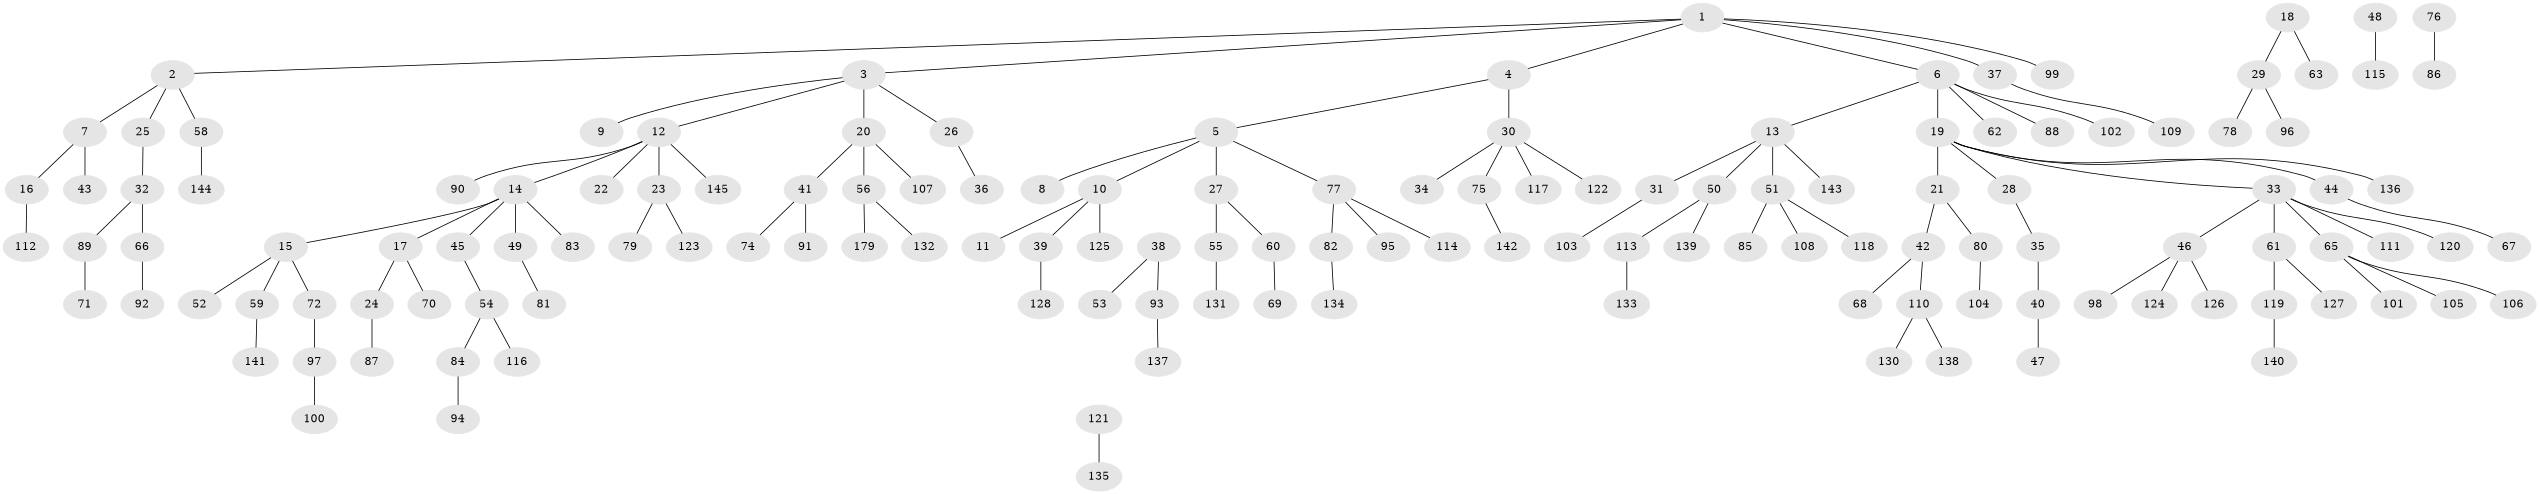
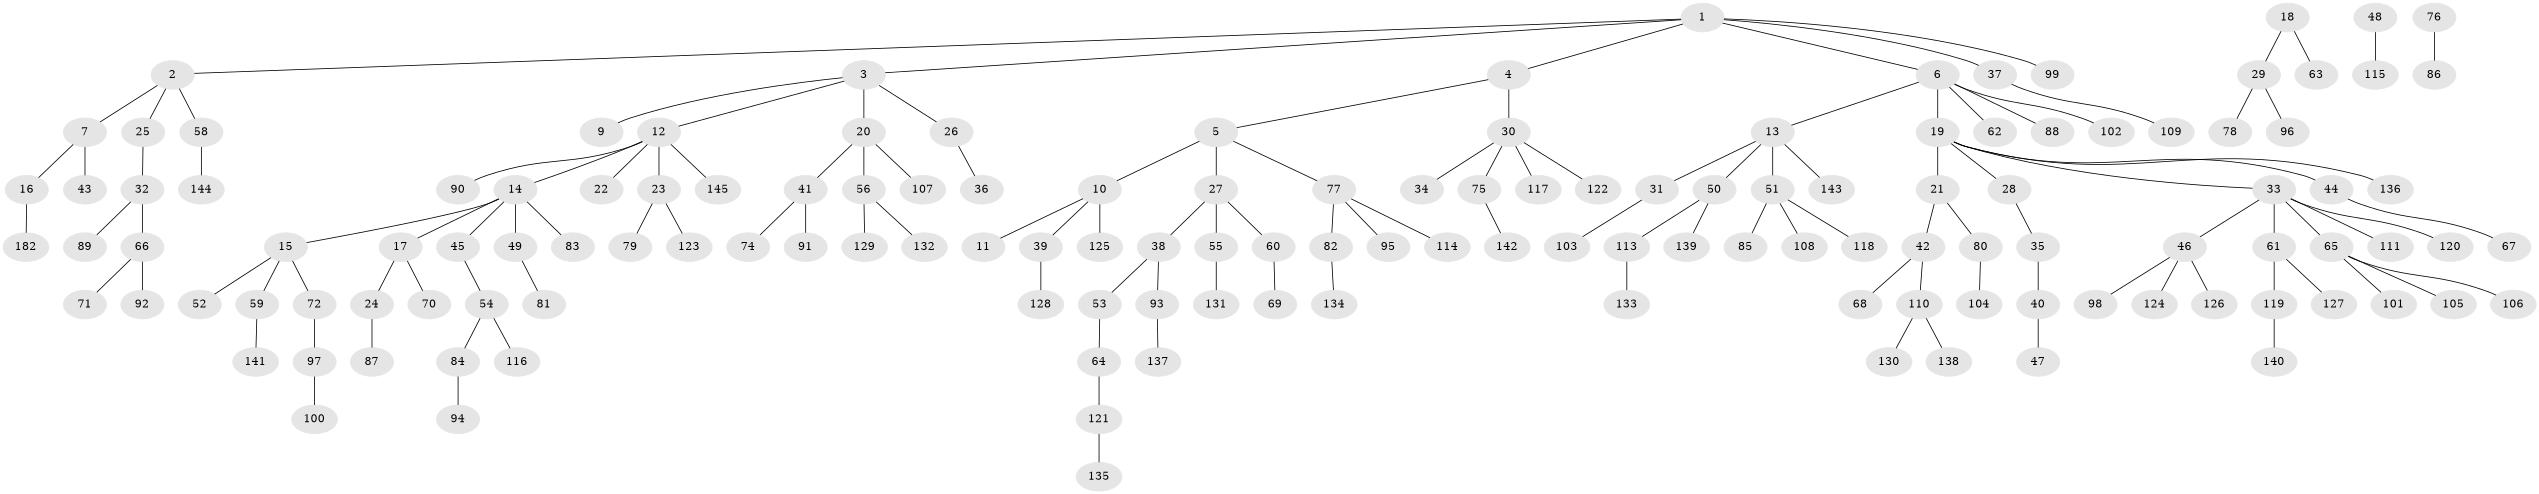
(1042, 190) -> none
none -> (1188, 218)
(26, 247) -> (26, 247)
(865, 247) -> (865, 247)
(85, 276) -> (114, 276)
none -> (1099, 362)
